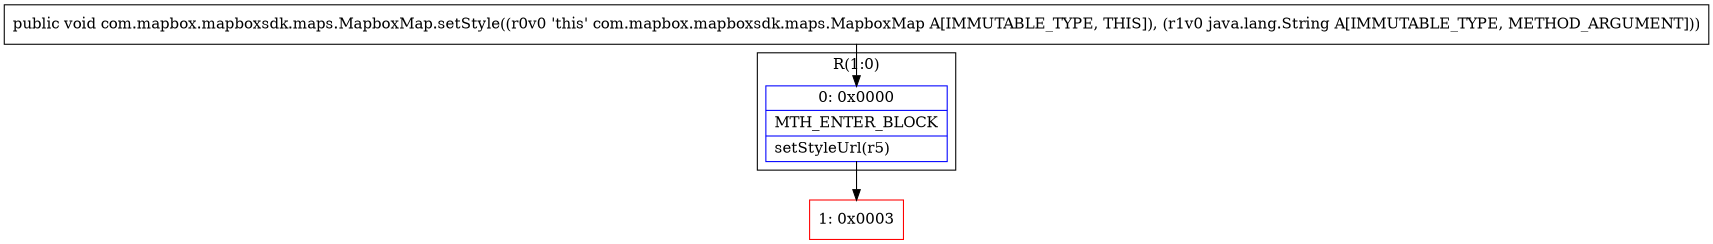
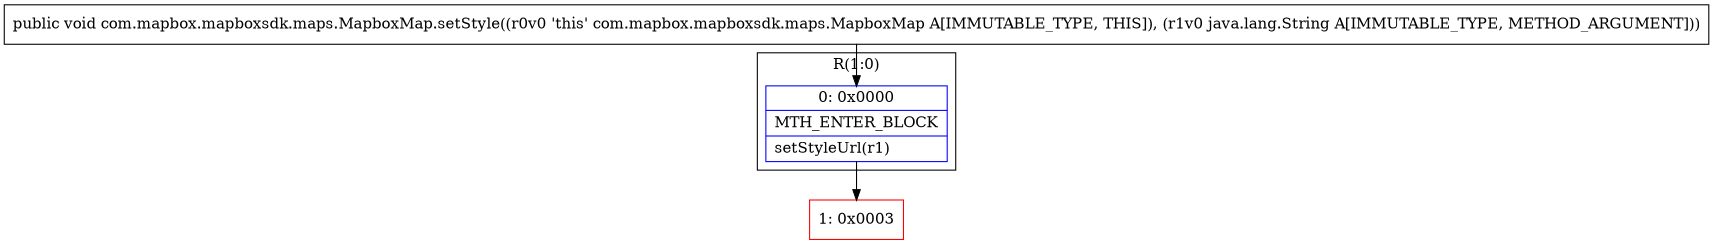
(833, 148) -> (833, 148)
